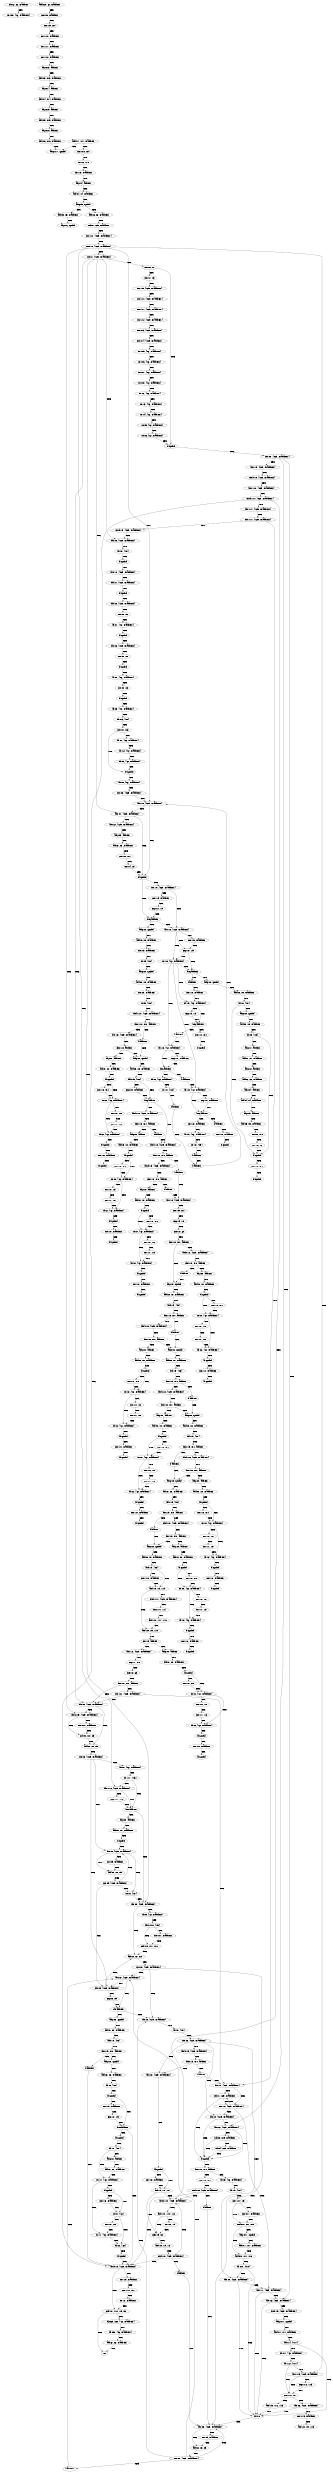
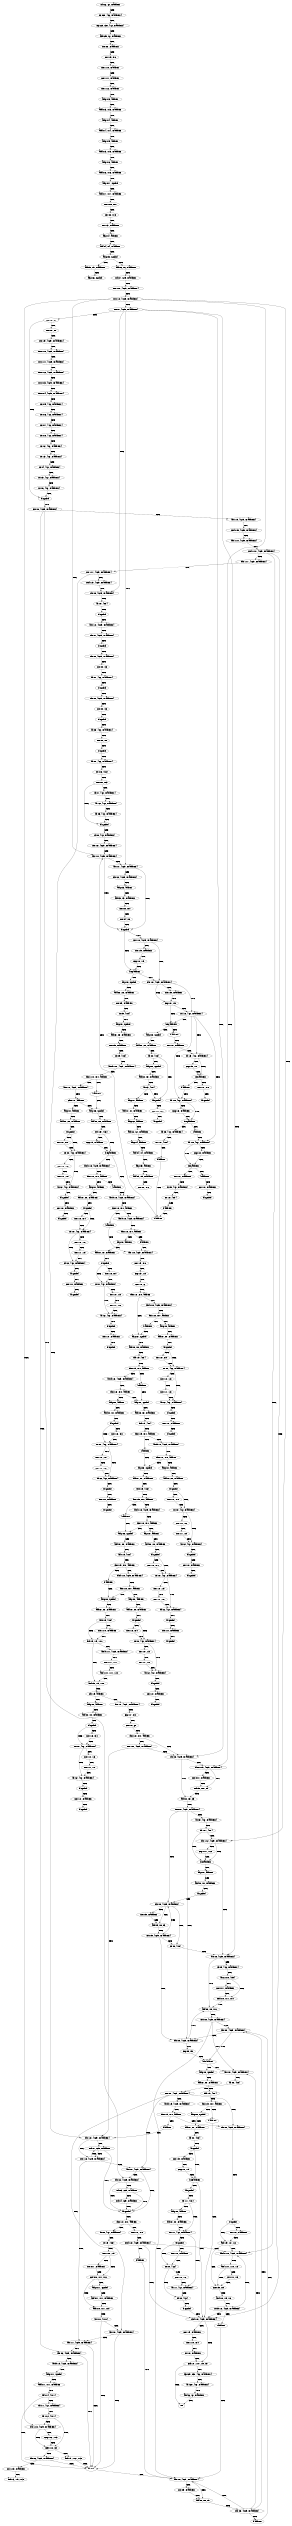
none -> (110, 26)
(71, 146) -> (110, 188)
(257, 1145) -> none
